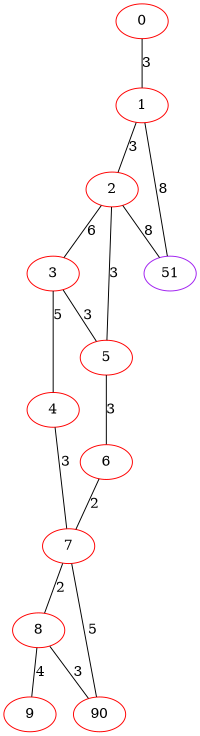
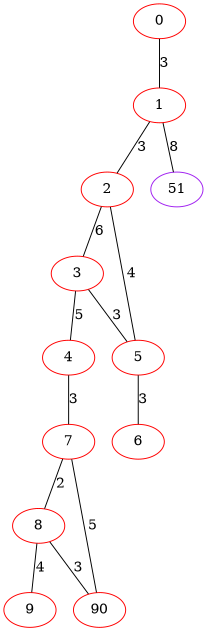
(141, 232) -> none
(114, 274) -> (131, 274)
(87, 504) -> none
